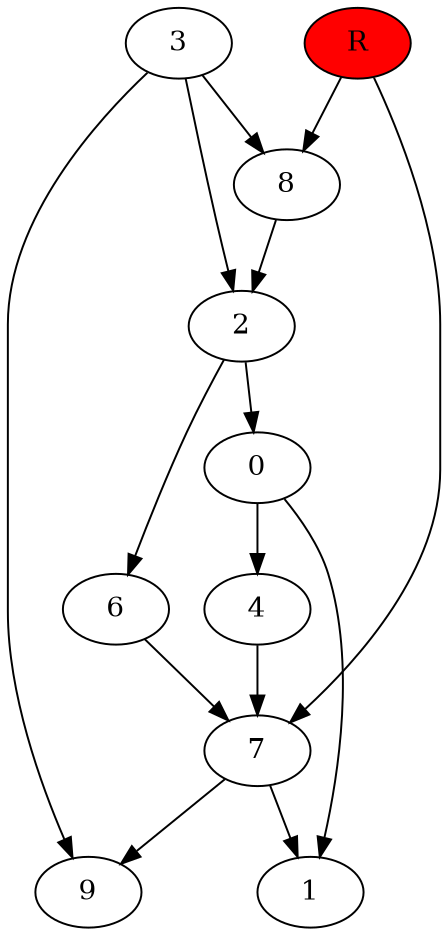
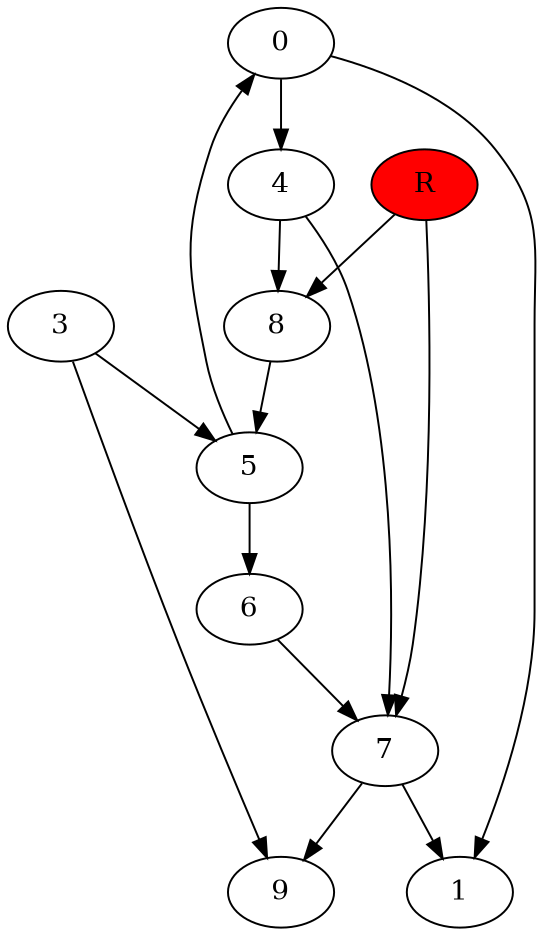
(227, 106) -> (279, 246)
(242, 326) -> (250, 468)
